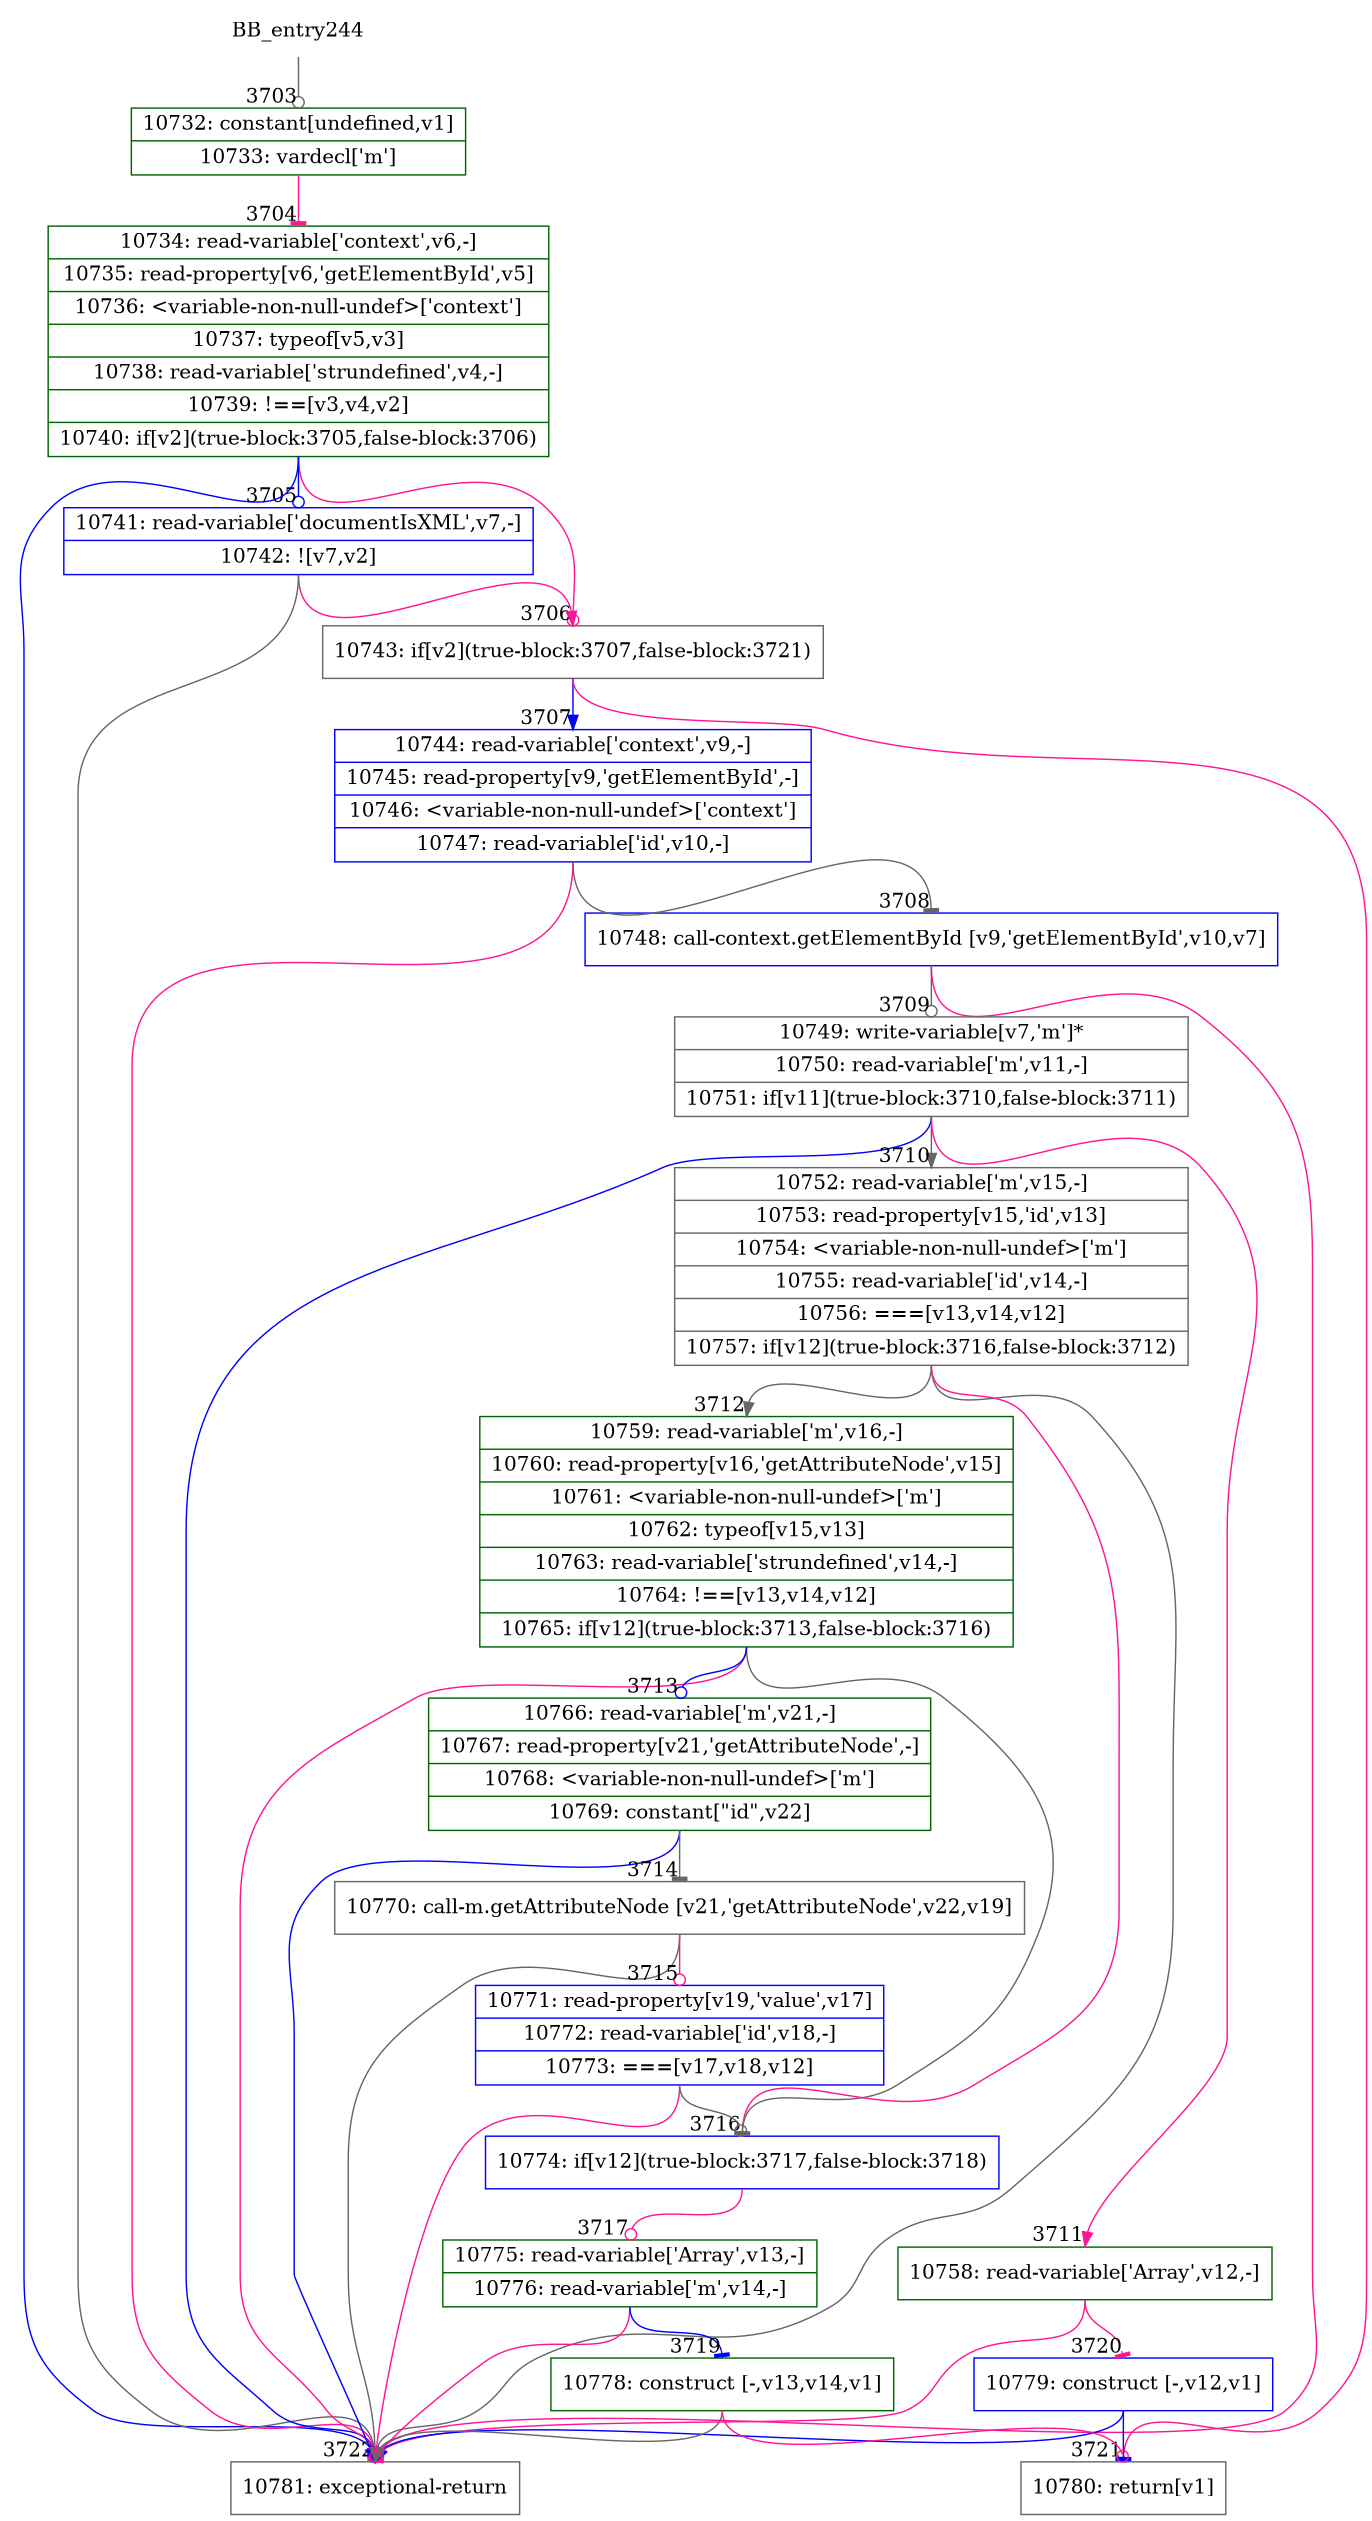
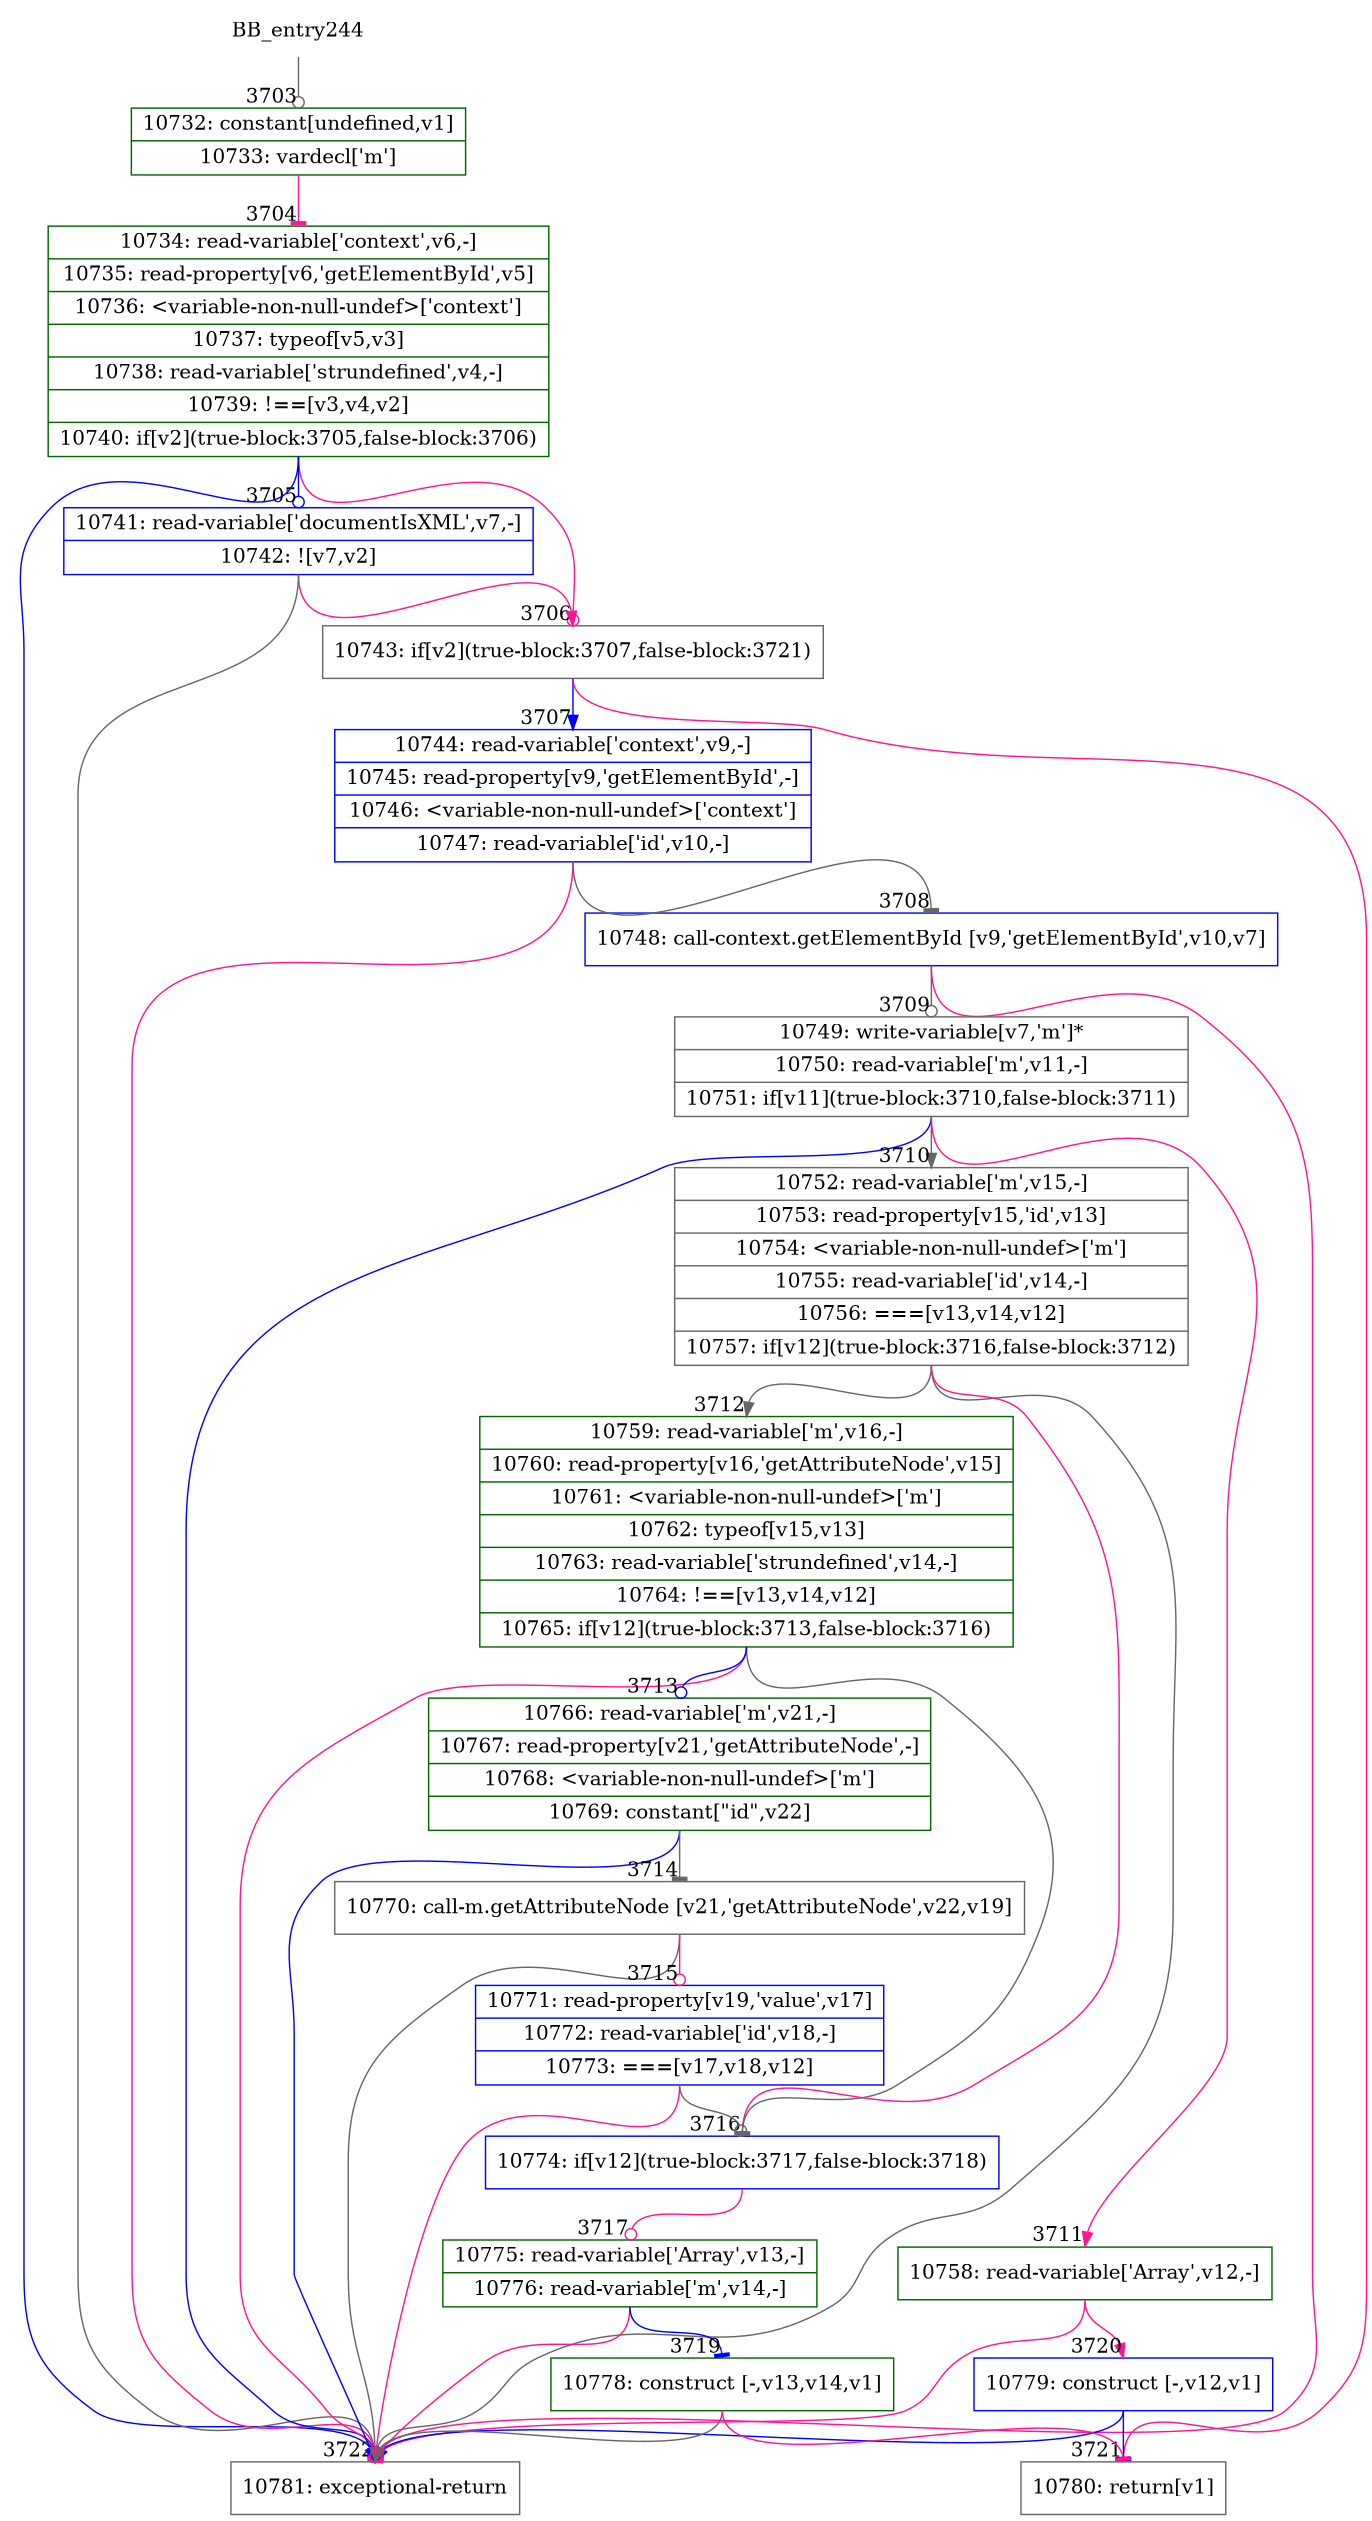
(242, 1884) -> (242, 1884)
(1098, 2325) -> (1098, 2325)
(919, 2437) -> (919, 2437)
